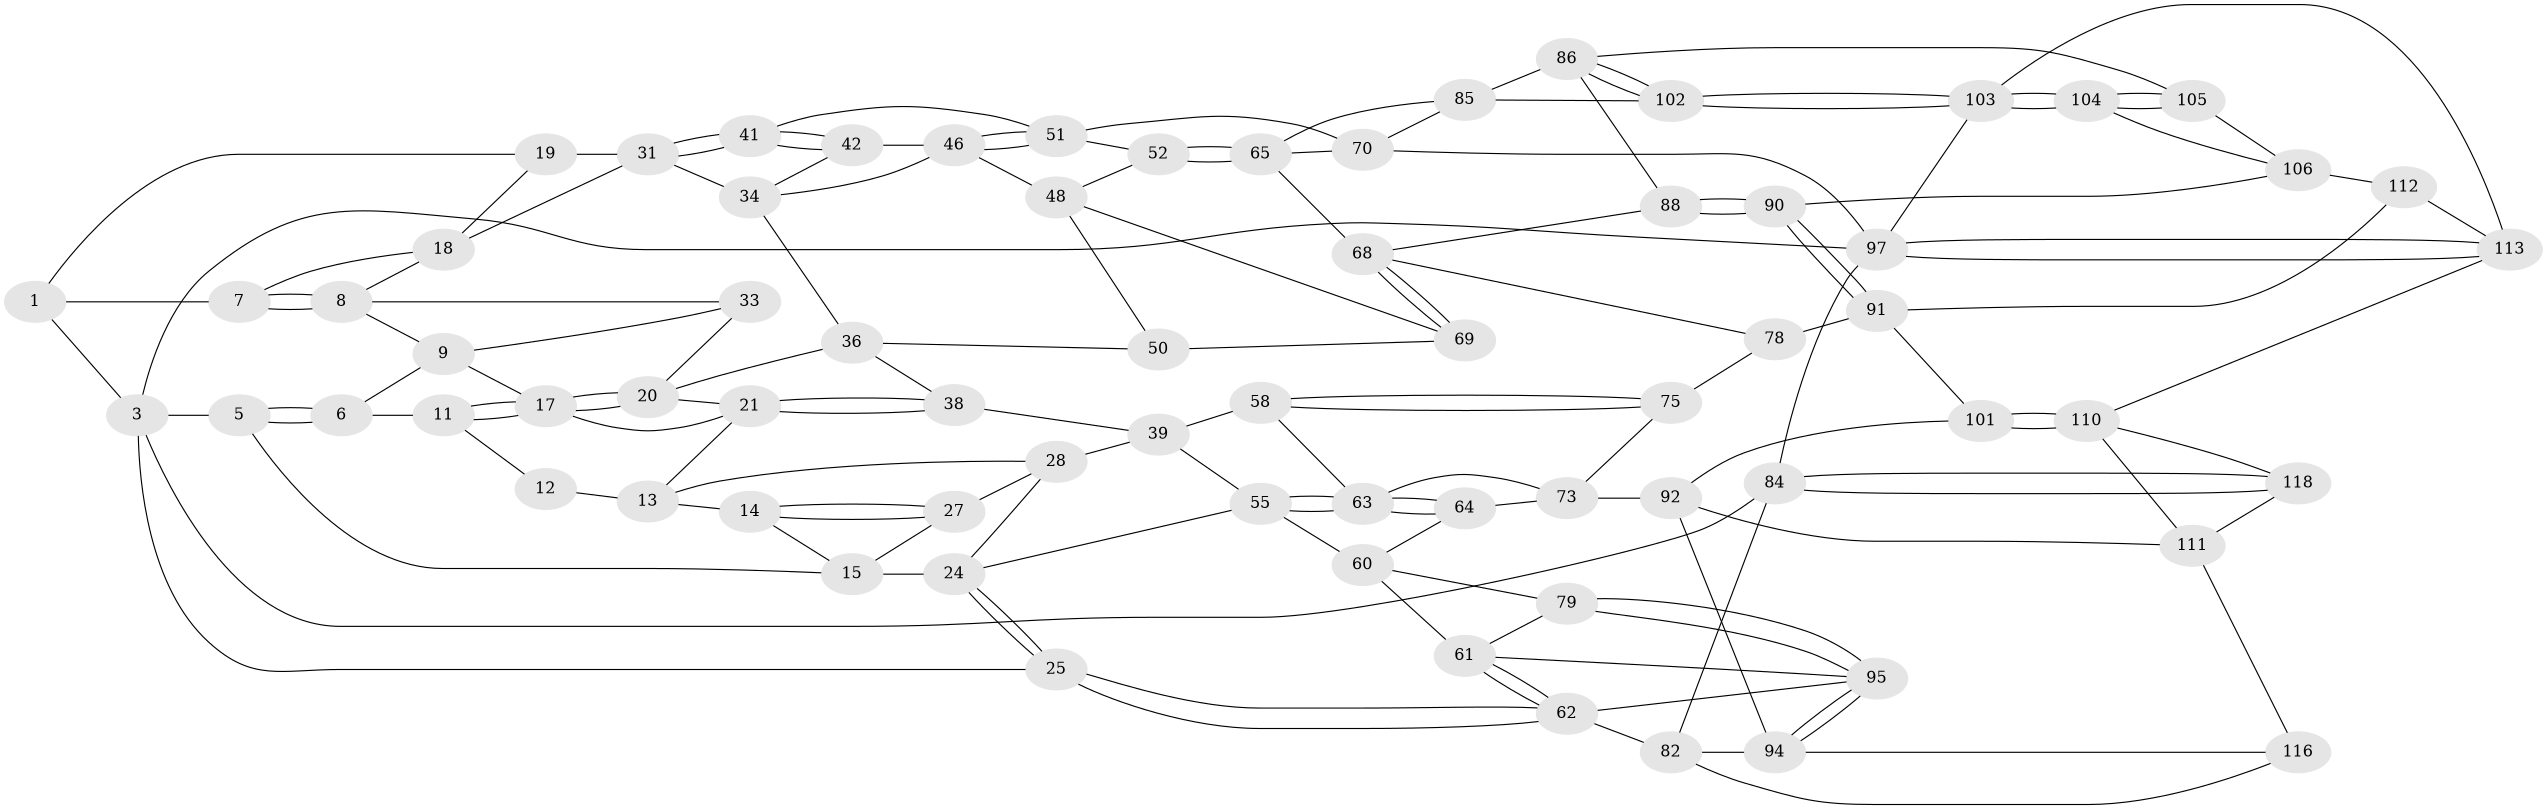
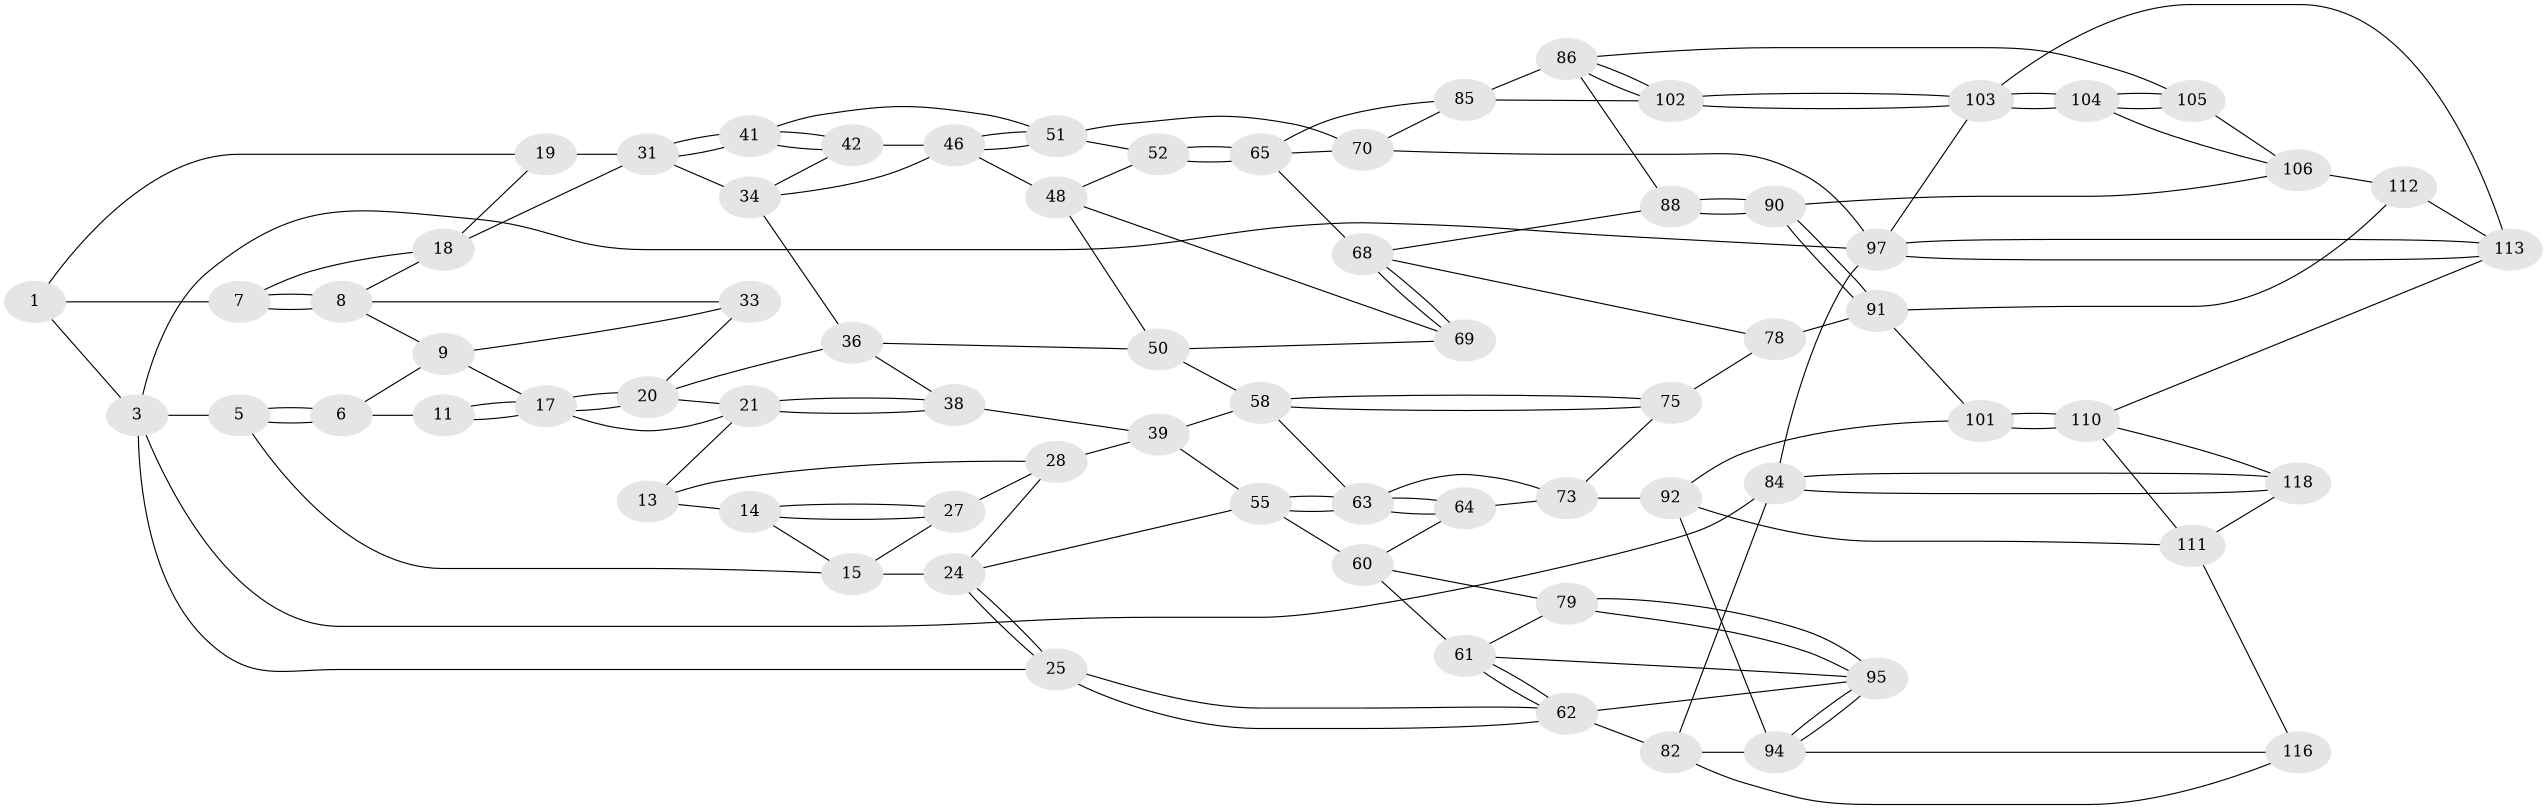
none -> (1210, 376)
(546, 489) -> none
